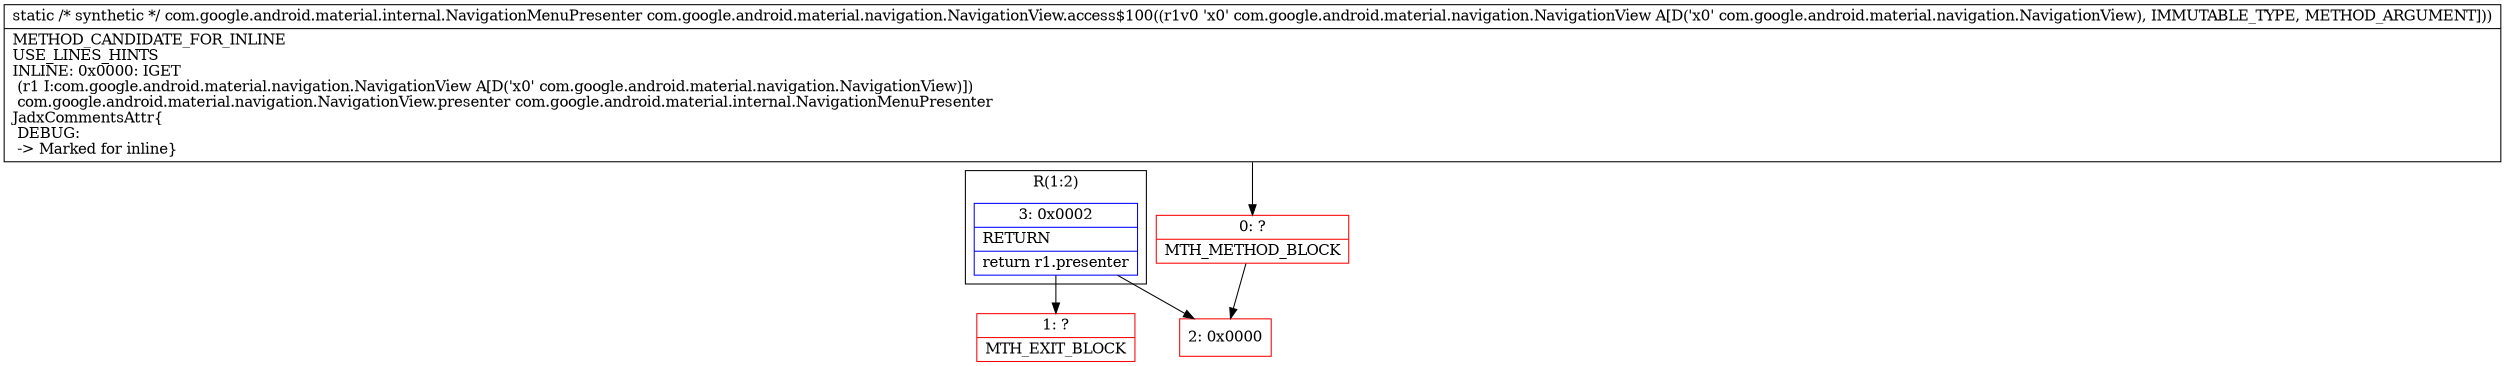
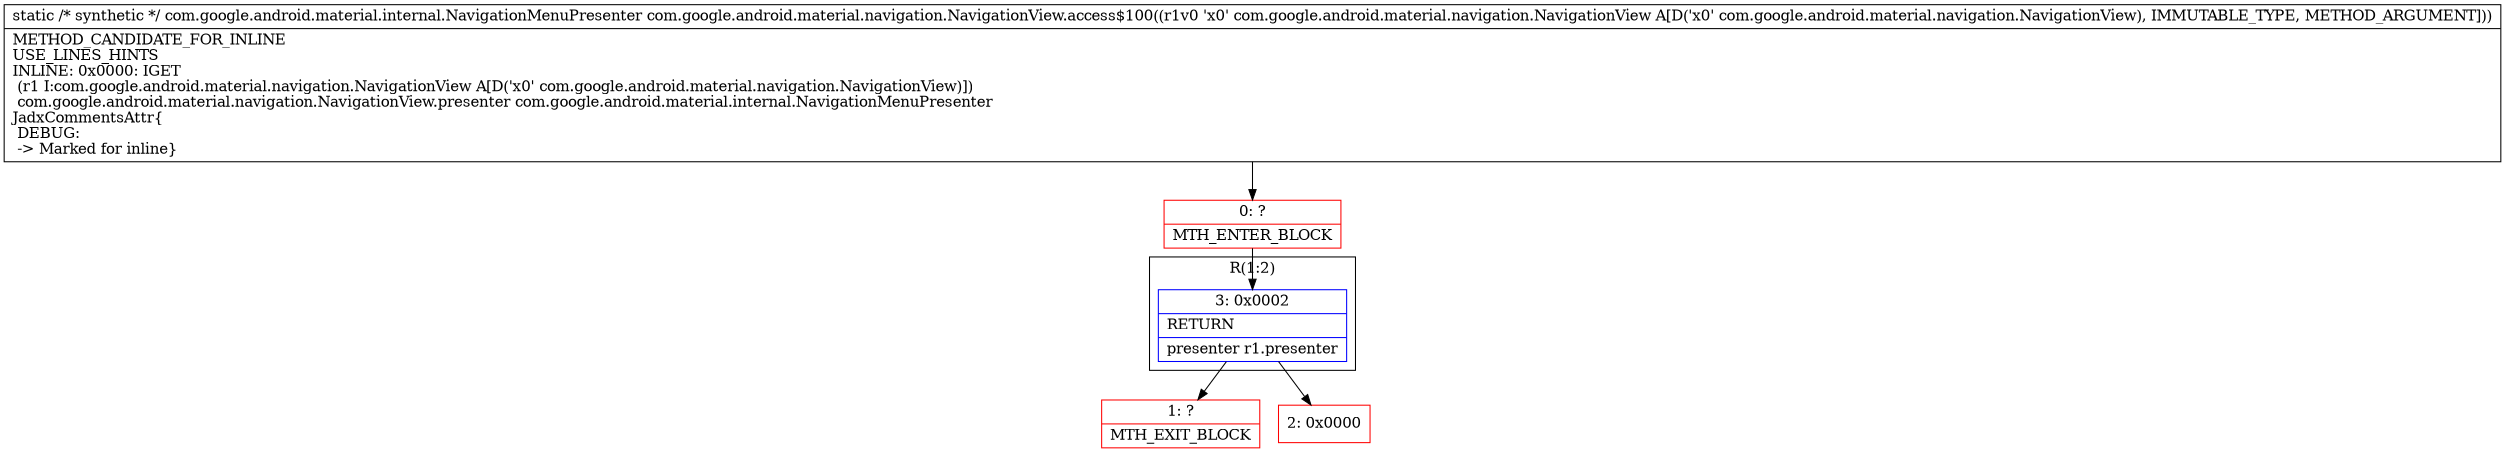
(1252, 251) -> (1252, 236)
(1056, 263) -> (1252, 349)
(1240, 286) -> (1252, 264)
